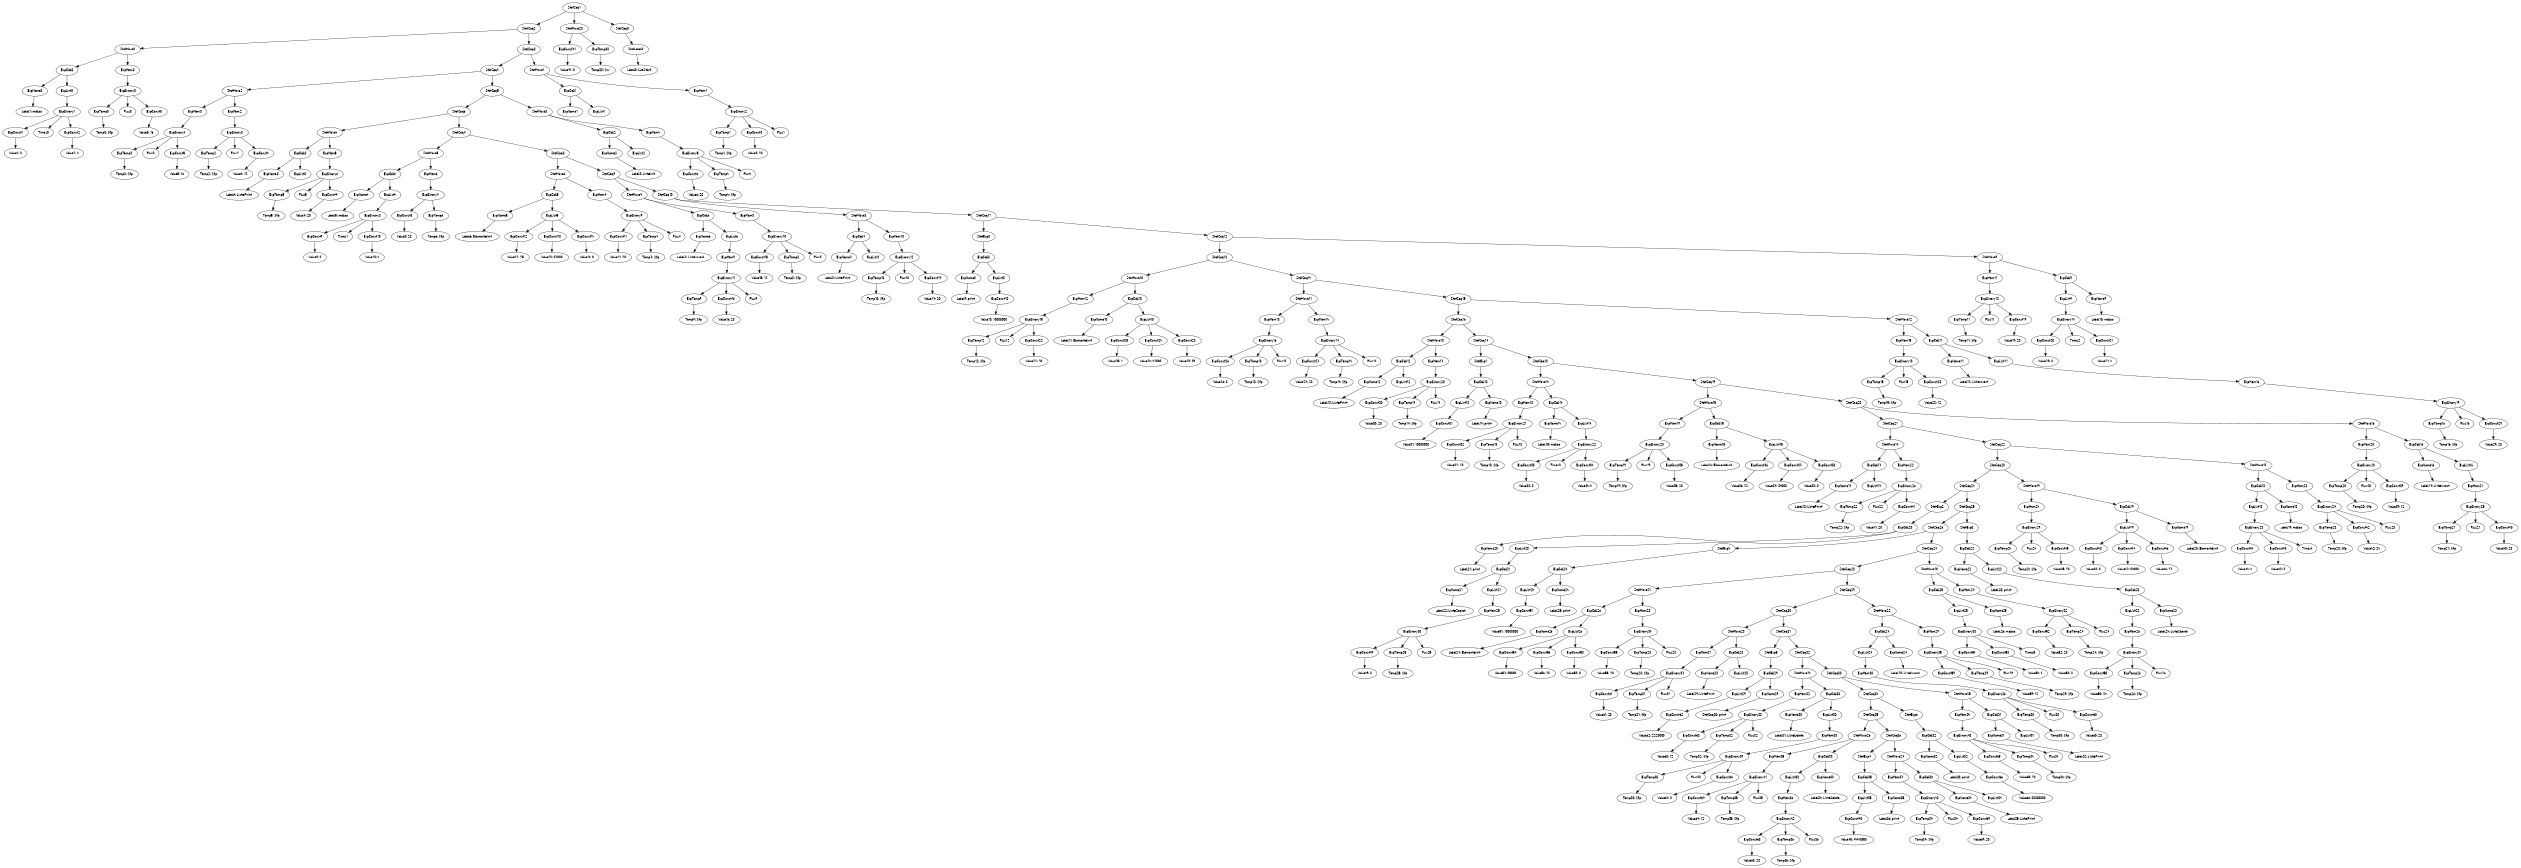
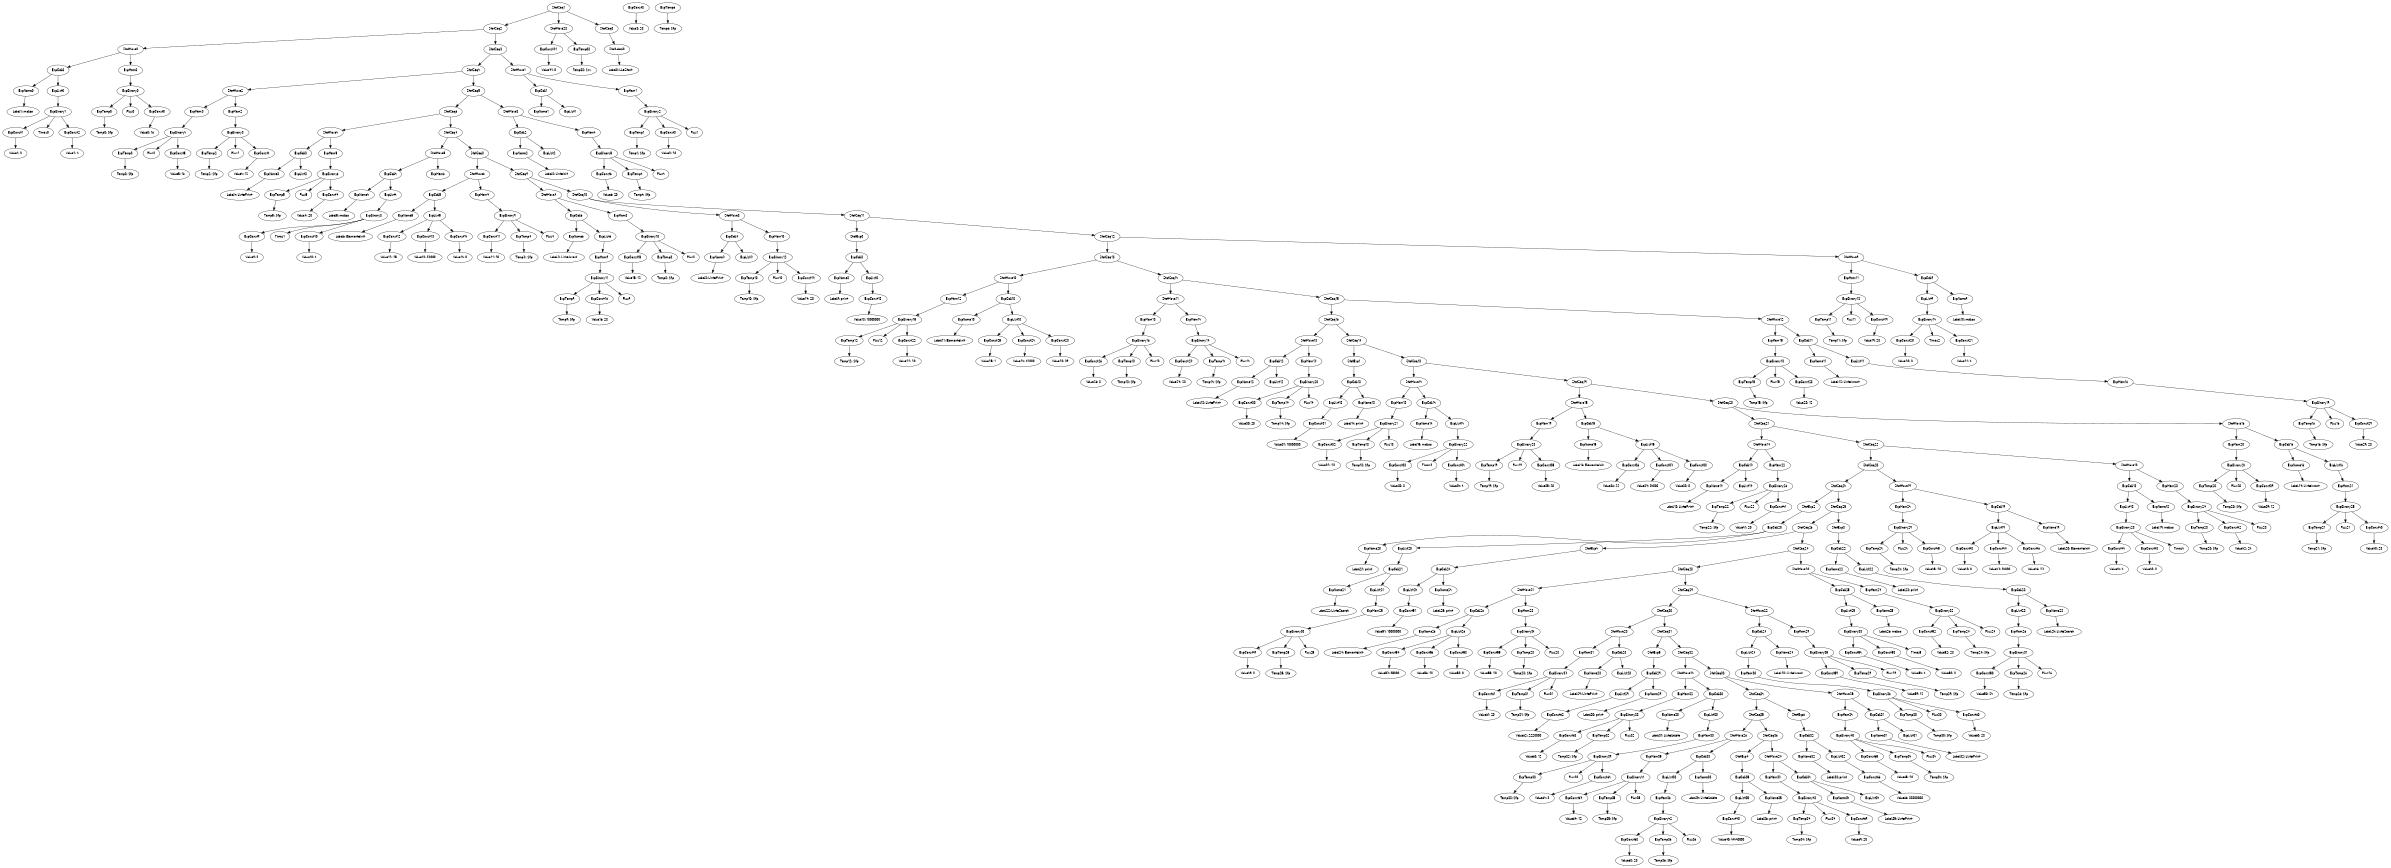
(431, 195) -> none
(1714, 715) -> (1593, 715)
